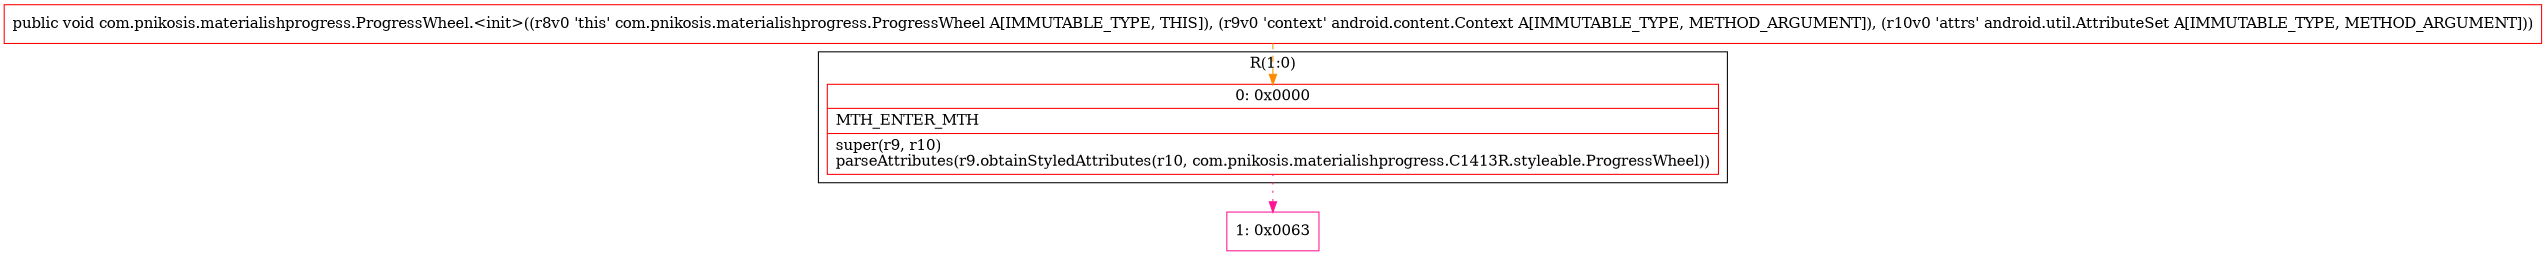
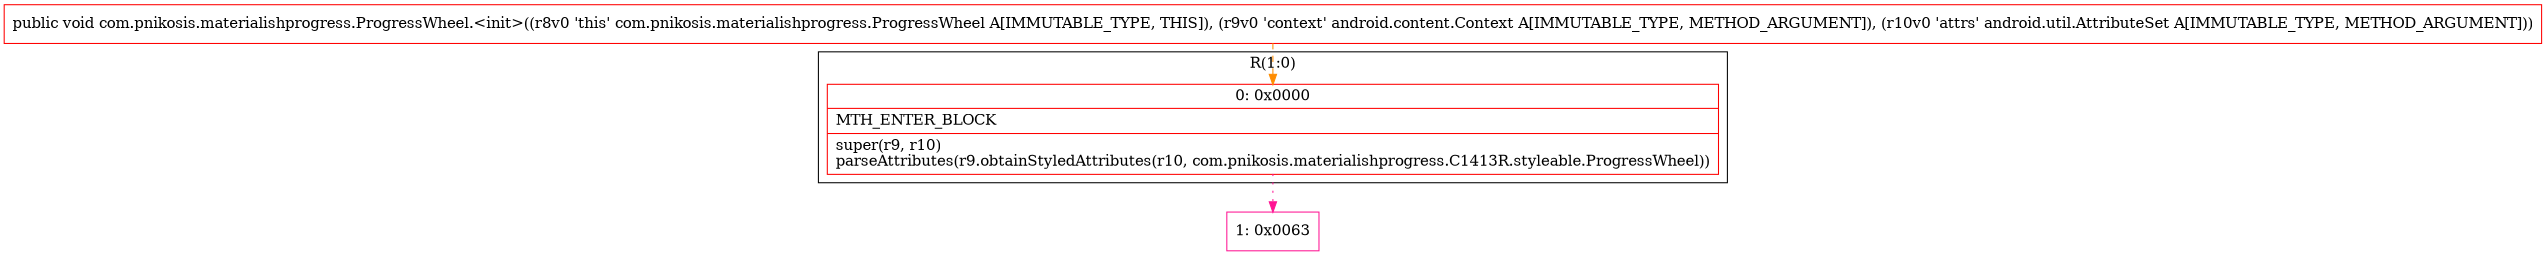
(907, 120) -> (916, 120)
